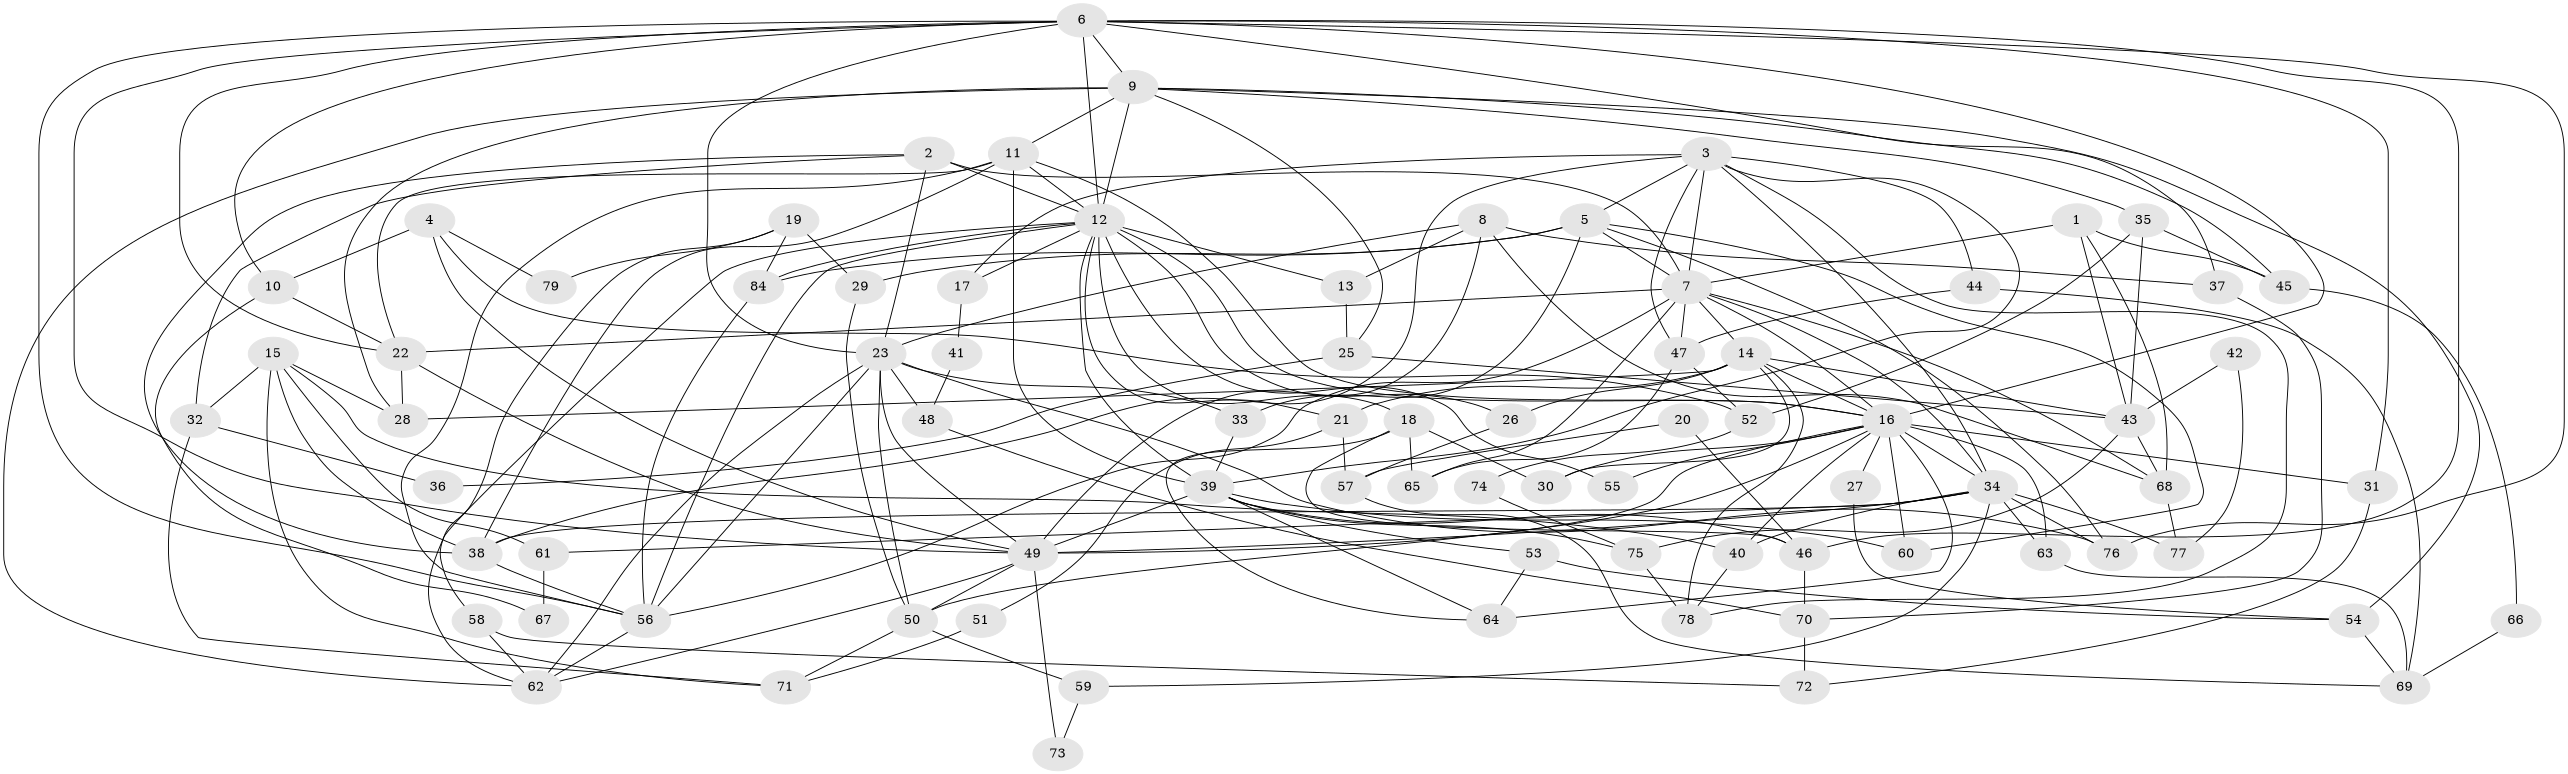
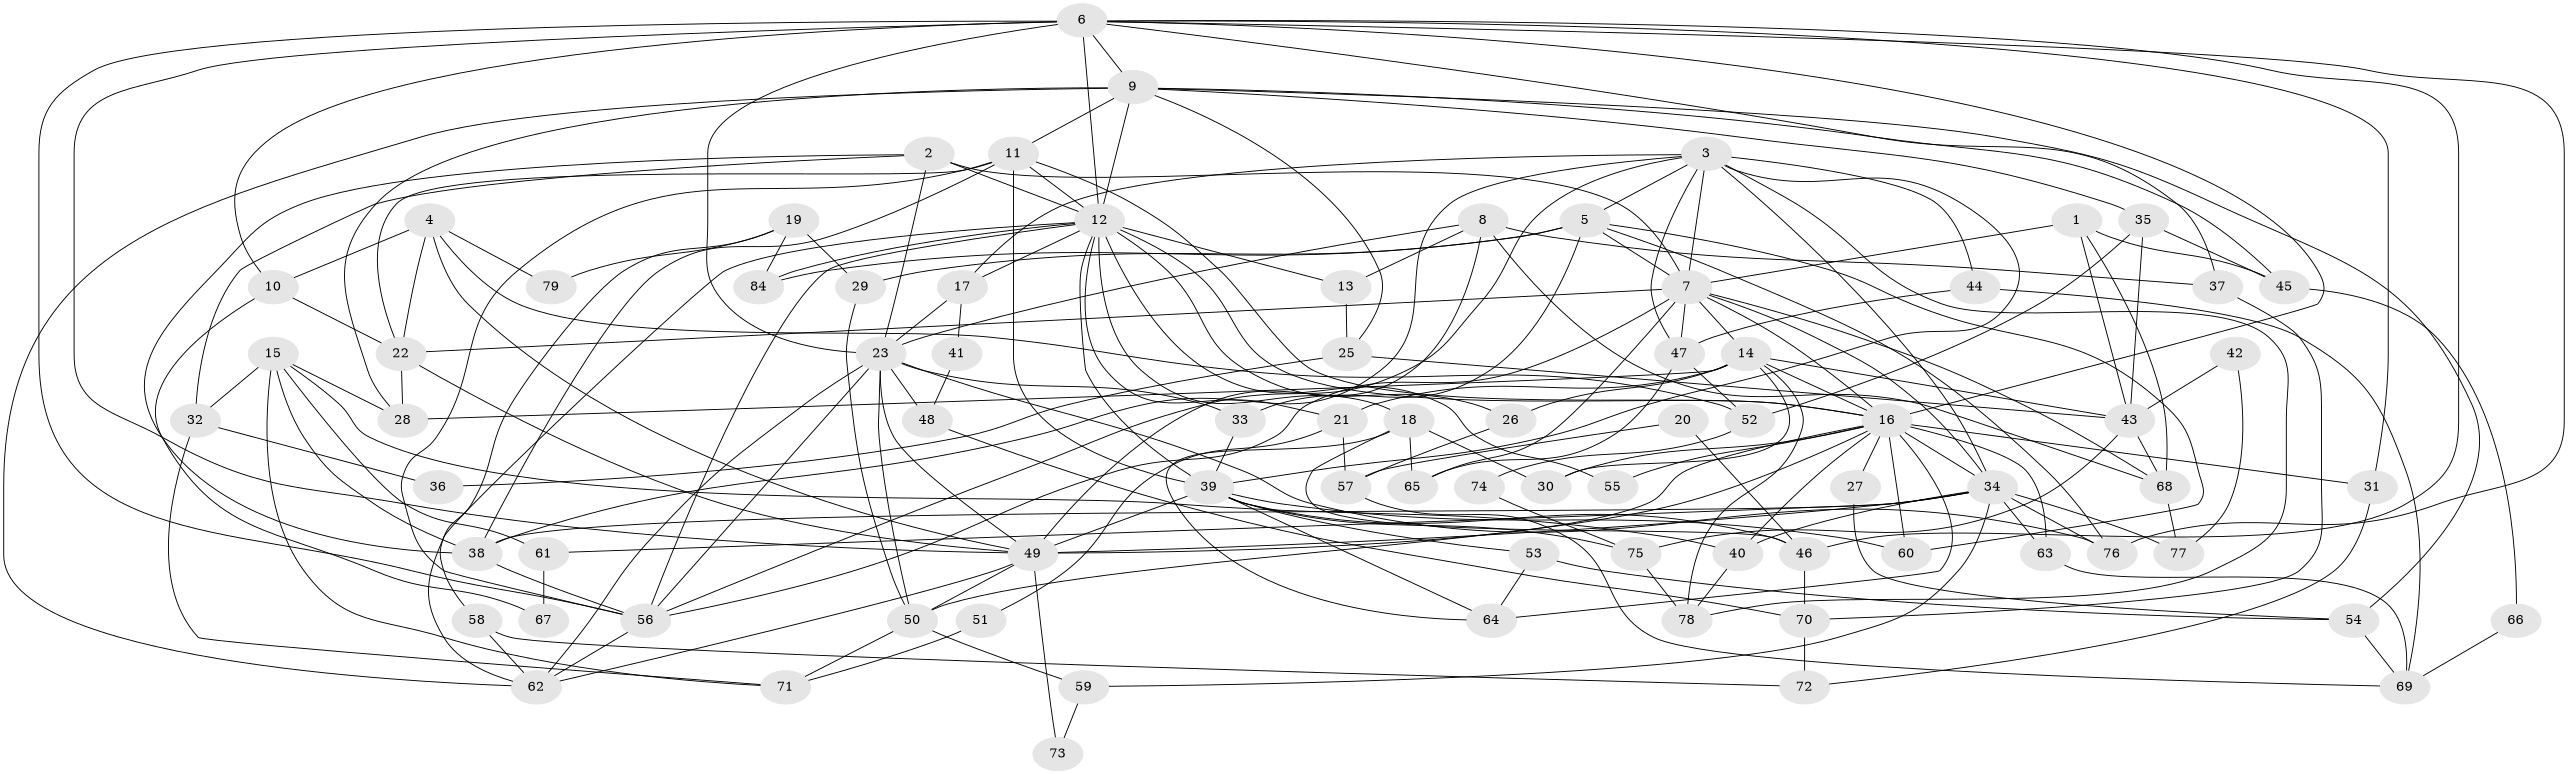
(437, 54) -> (413, 287)
none -> (922, 321)
(662, 442) -> (1174, 413)
